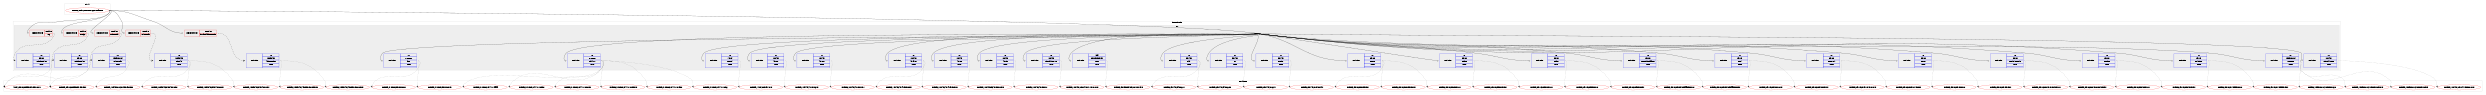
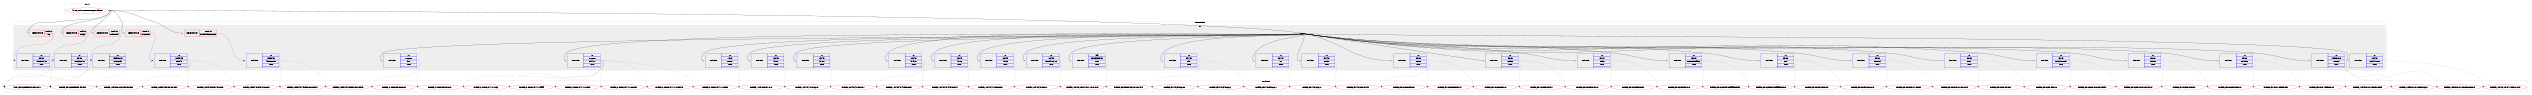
(87, 11) -> (87, 11)
(990, 87) -> (990, 87)
none -> (1220, 87)
